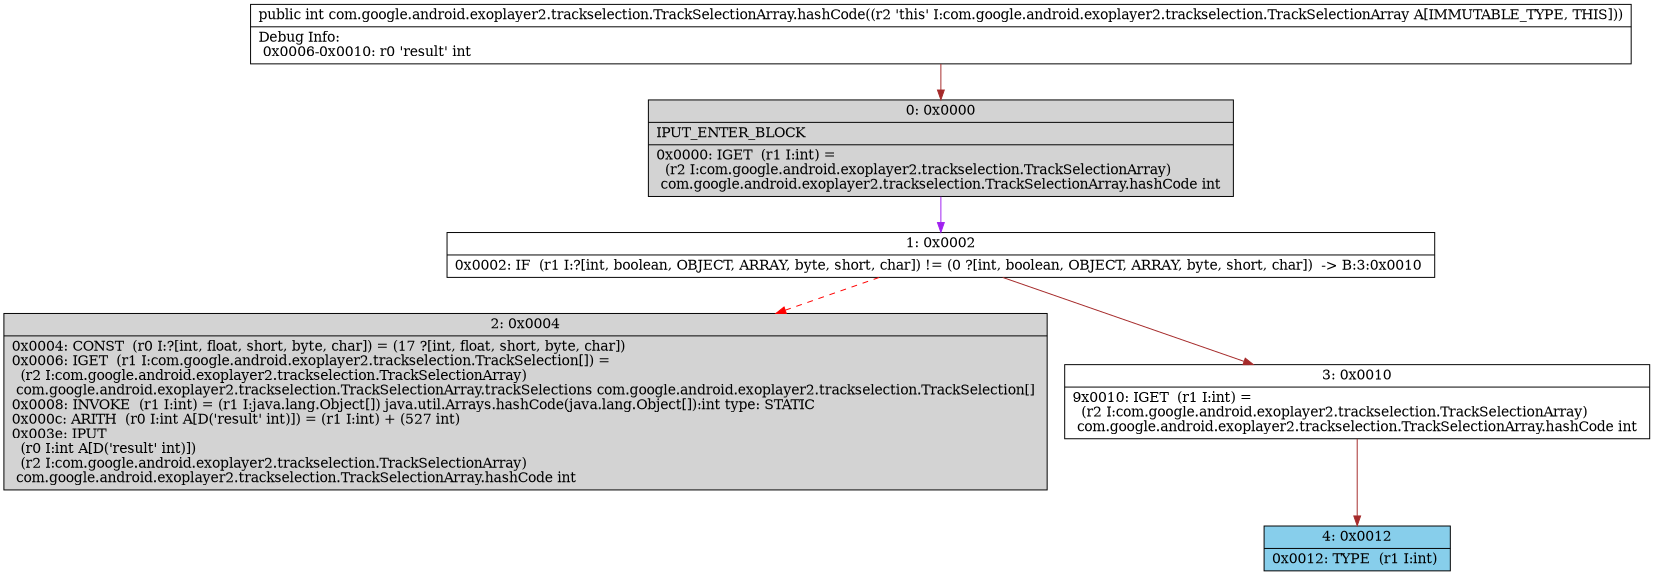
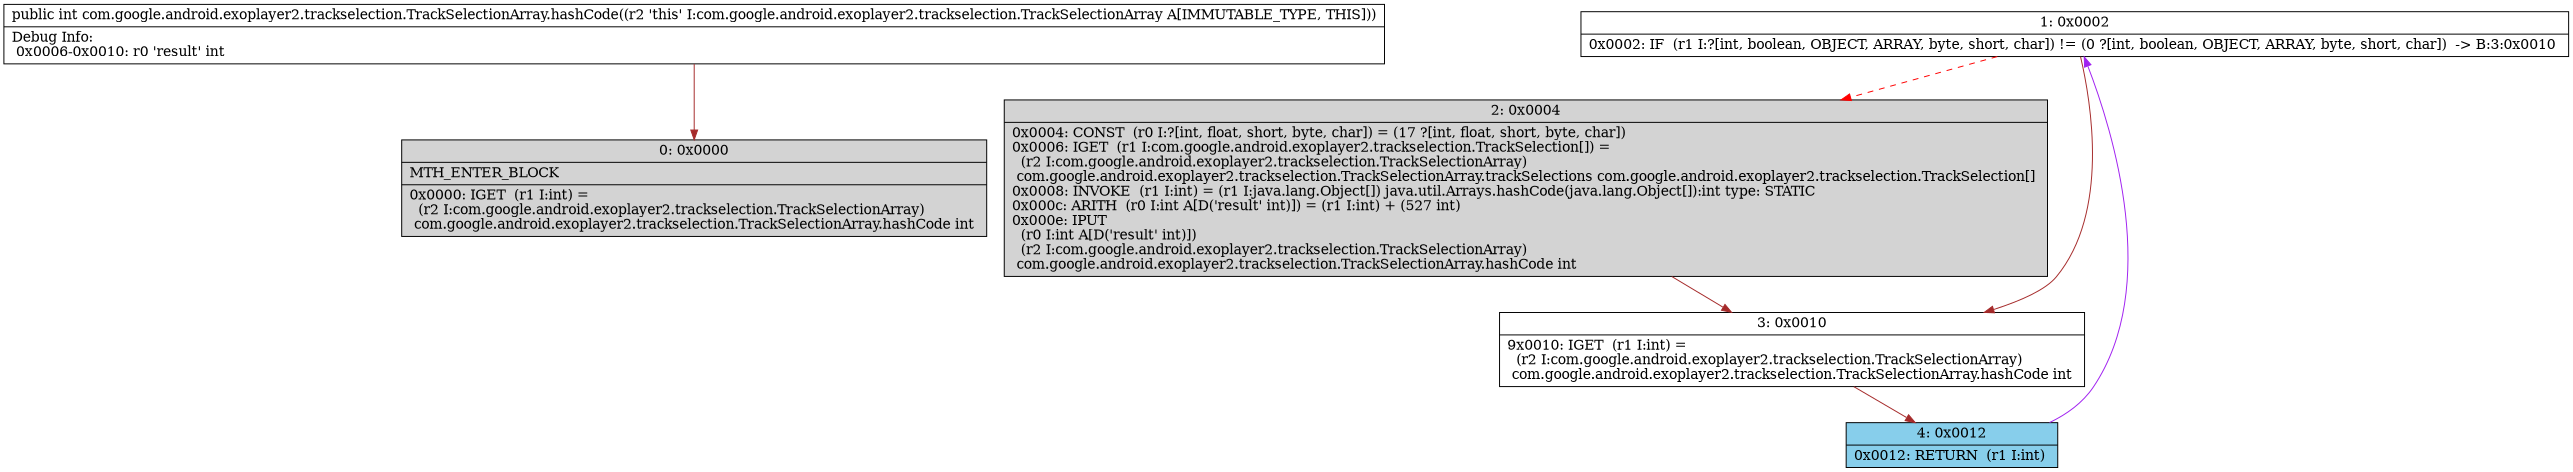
(731, 133) -> (485, 173)
(941, 210) -> (2128, 256)
none -> (1697, 292)
(63, 434) -> (1064, 221)
(1357, 559) -> (1952, 456)
